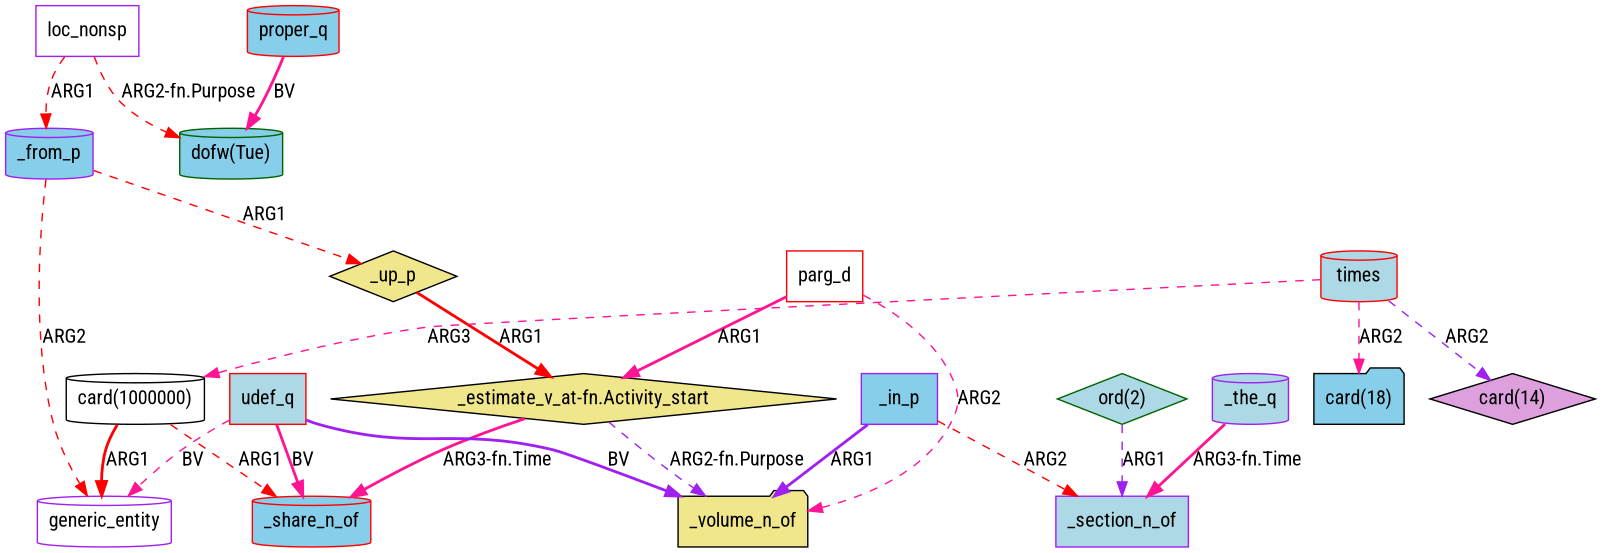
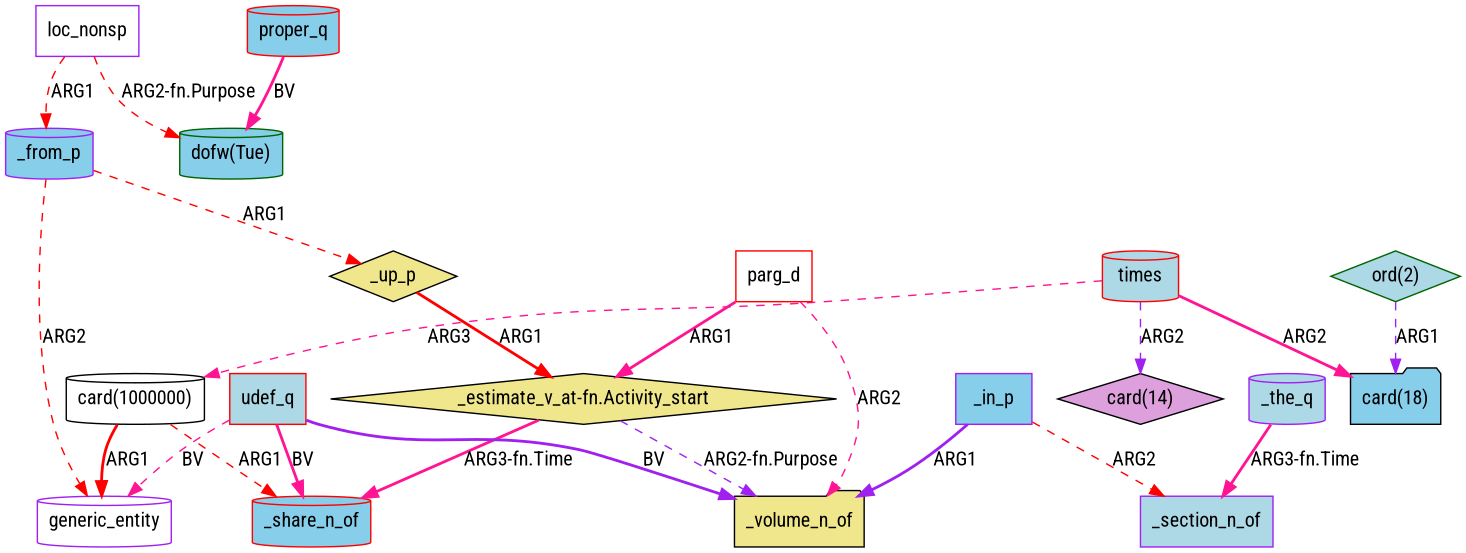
(1359, 331) -> (1258, 333)
(1122, 453) -> (1396, 331)
